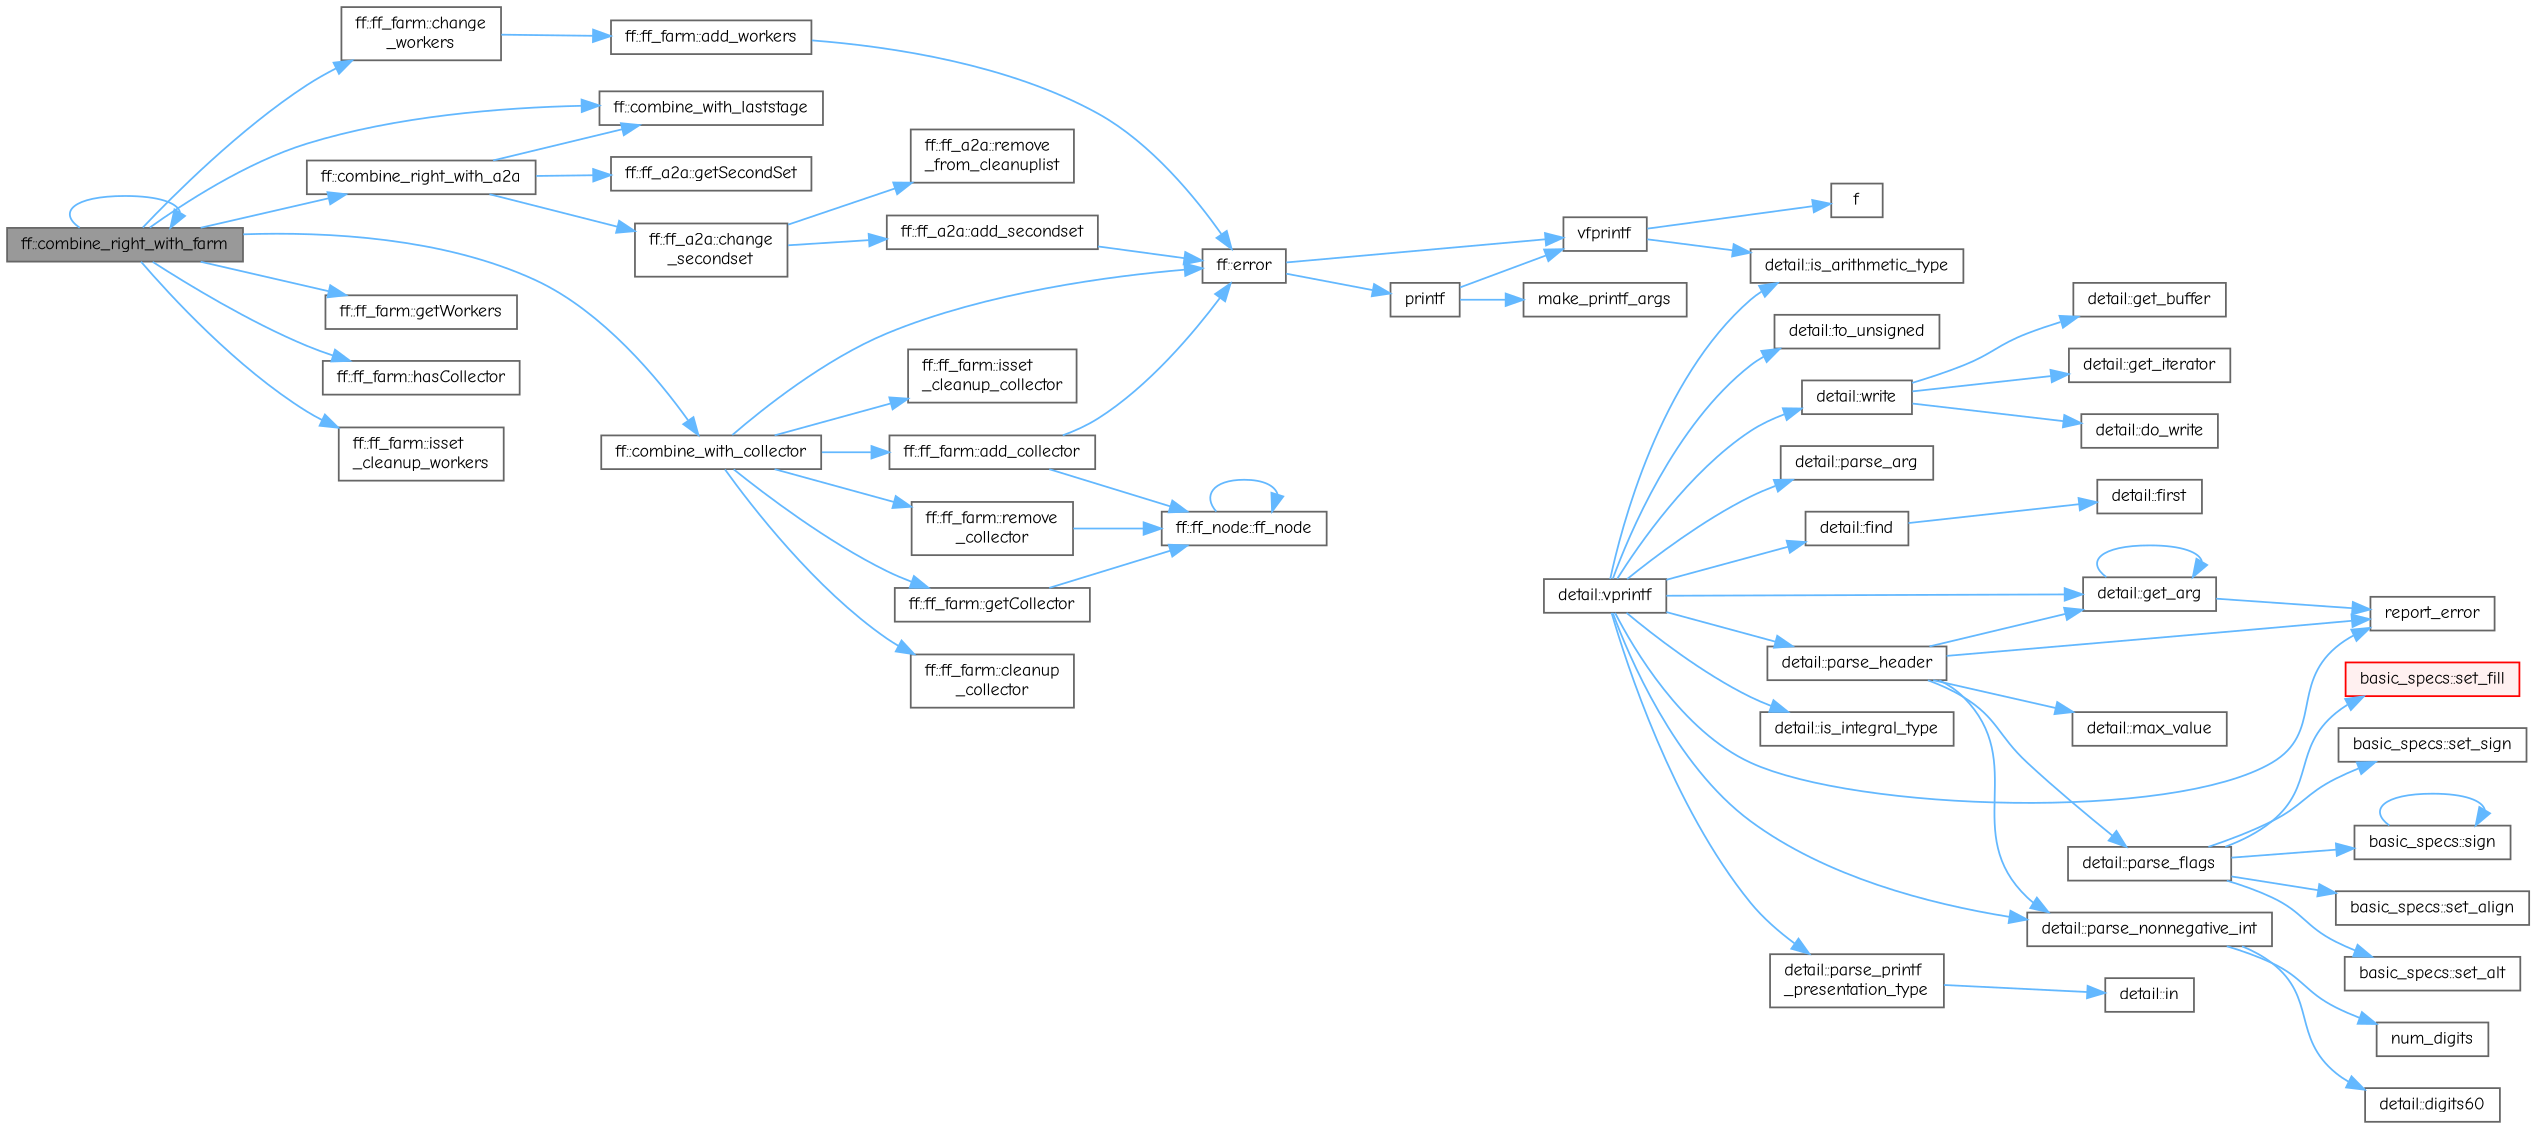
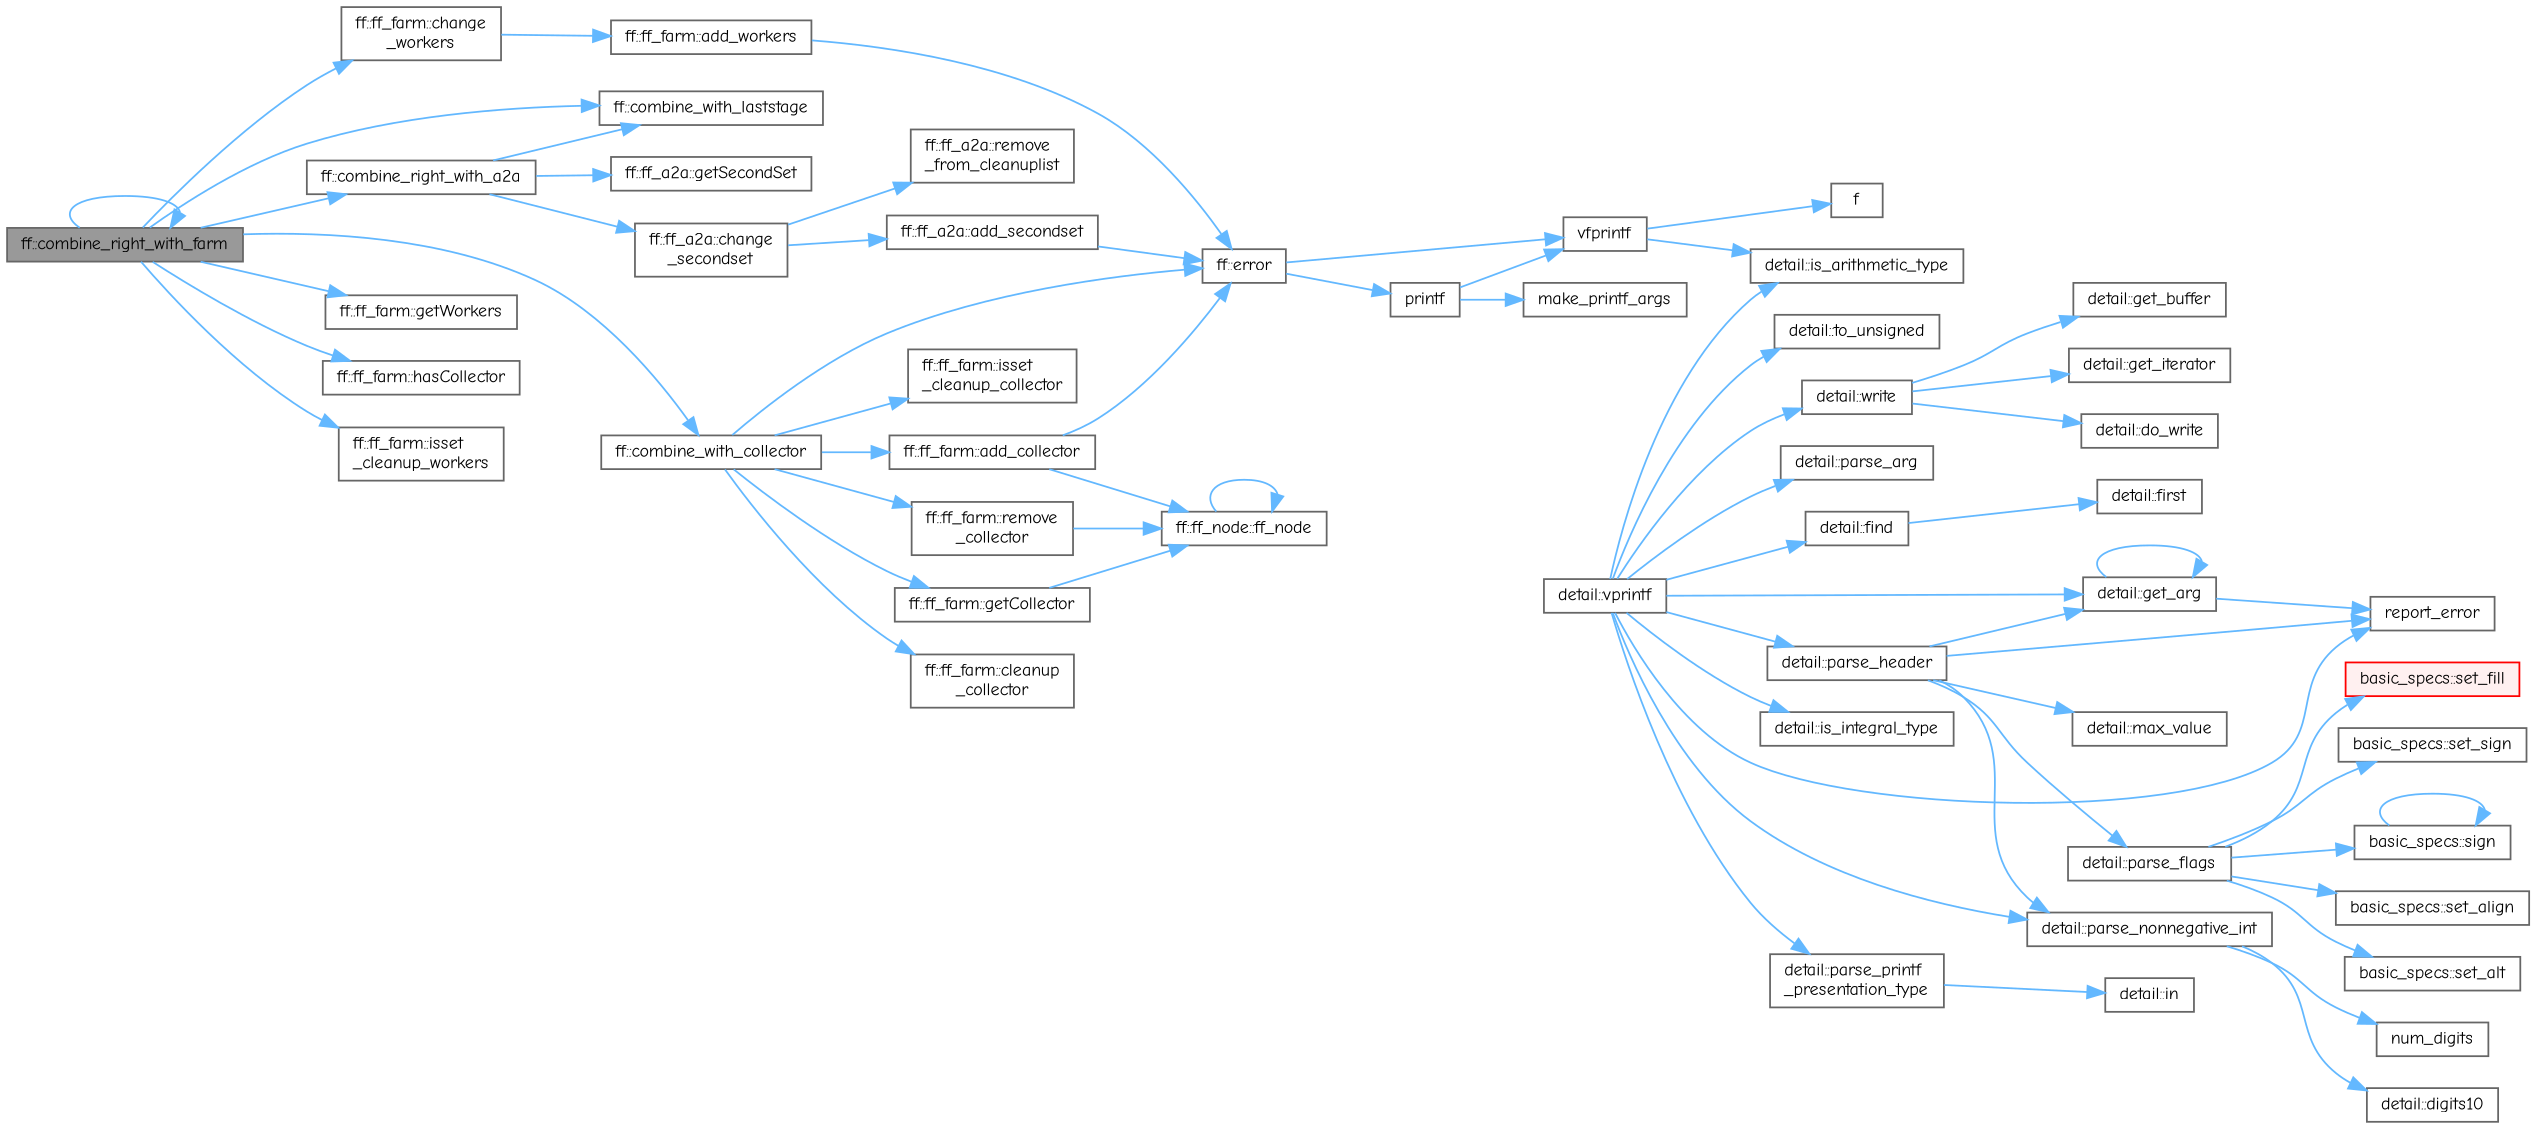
(2433, 1105) -> (2433, 1105)
